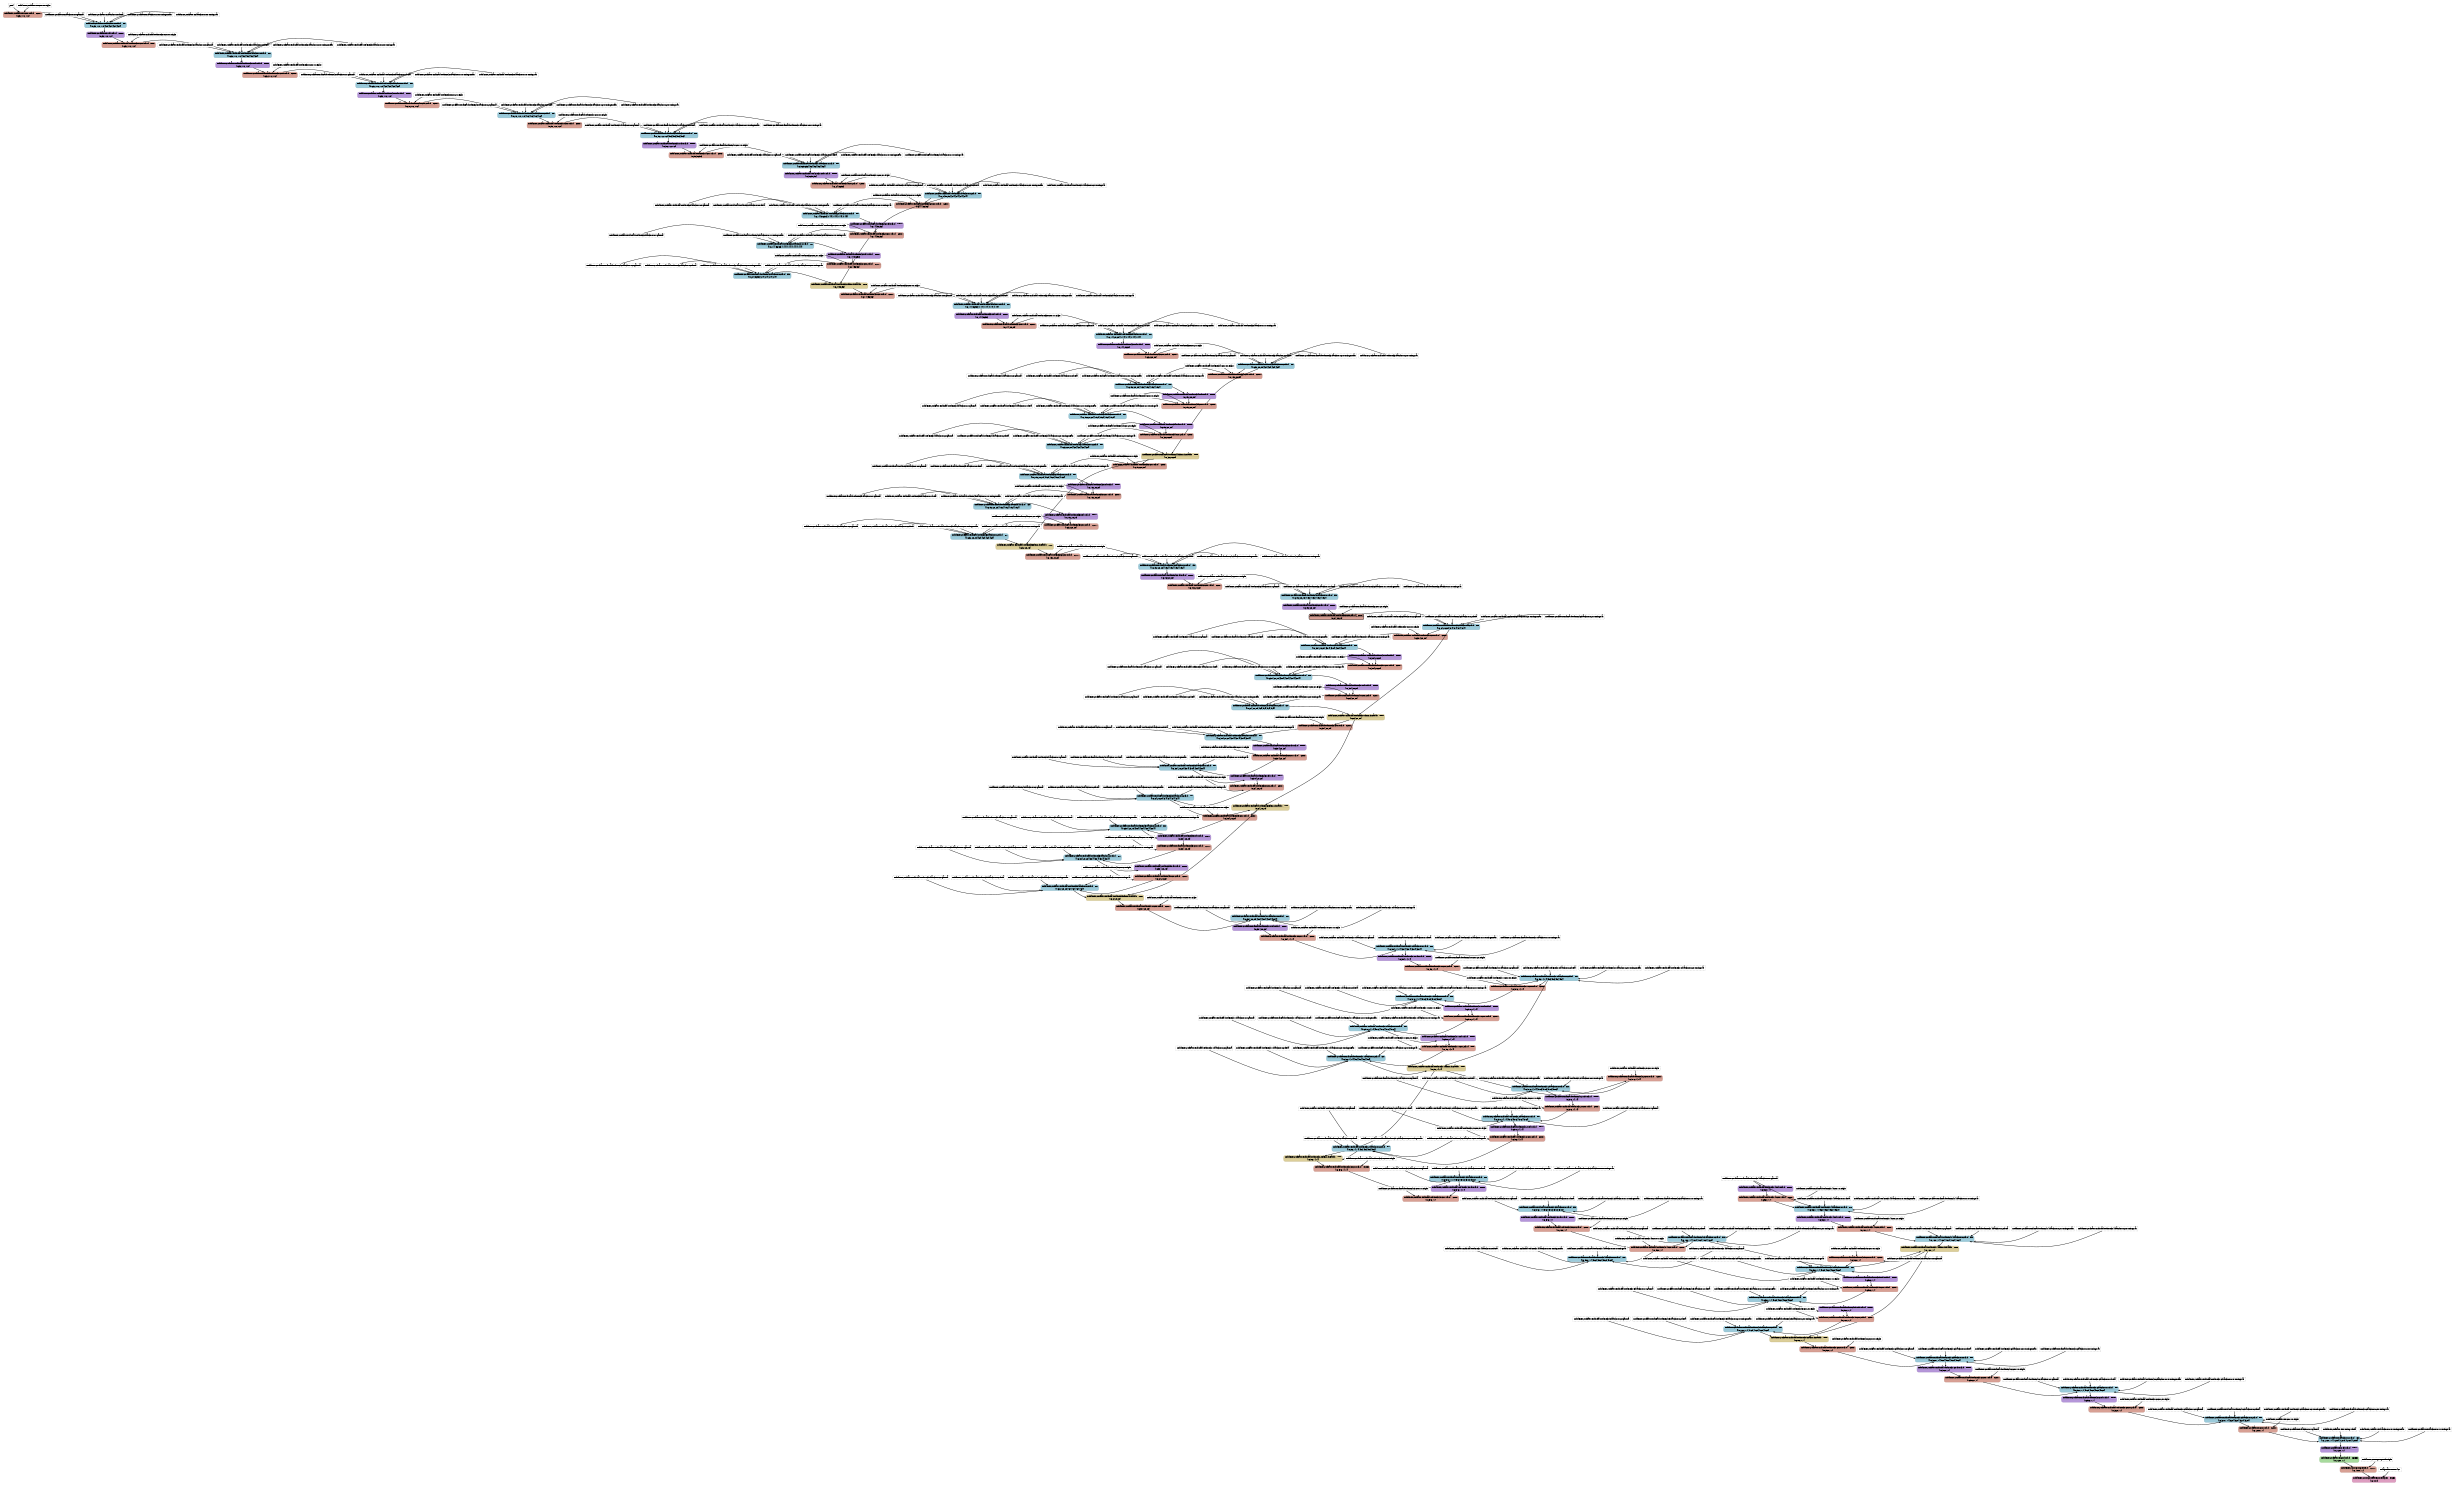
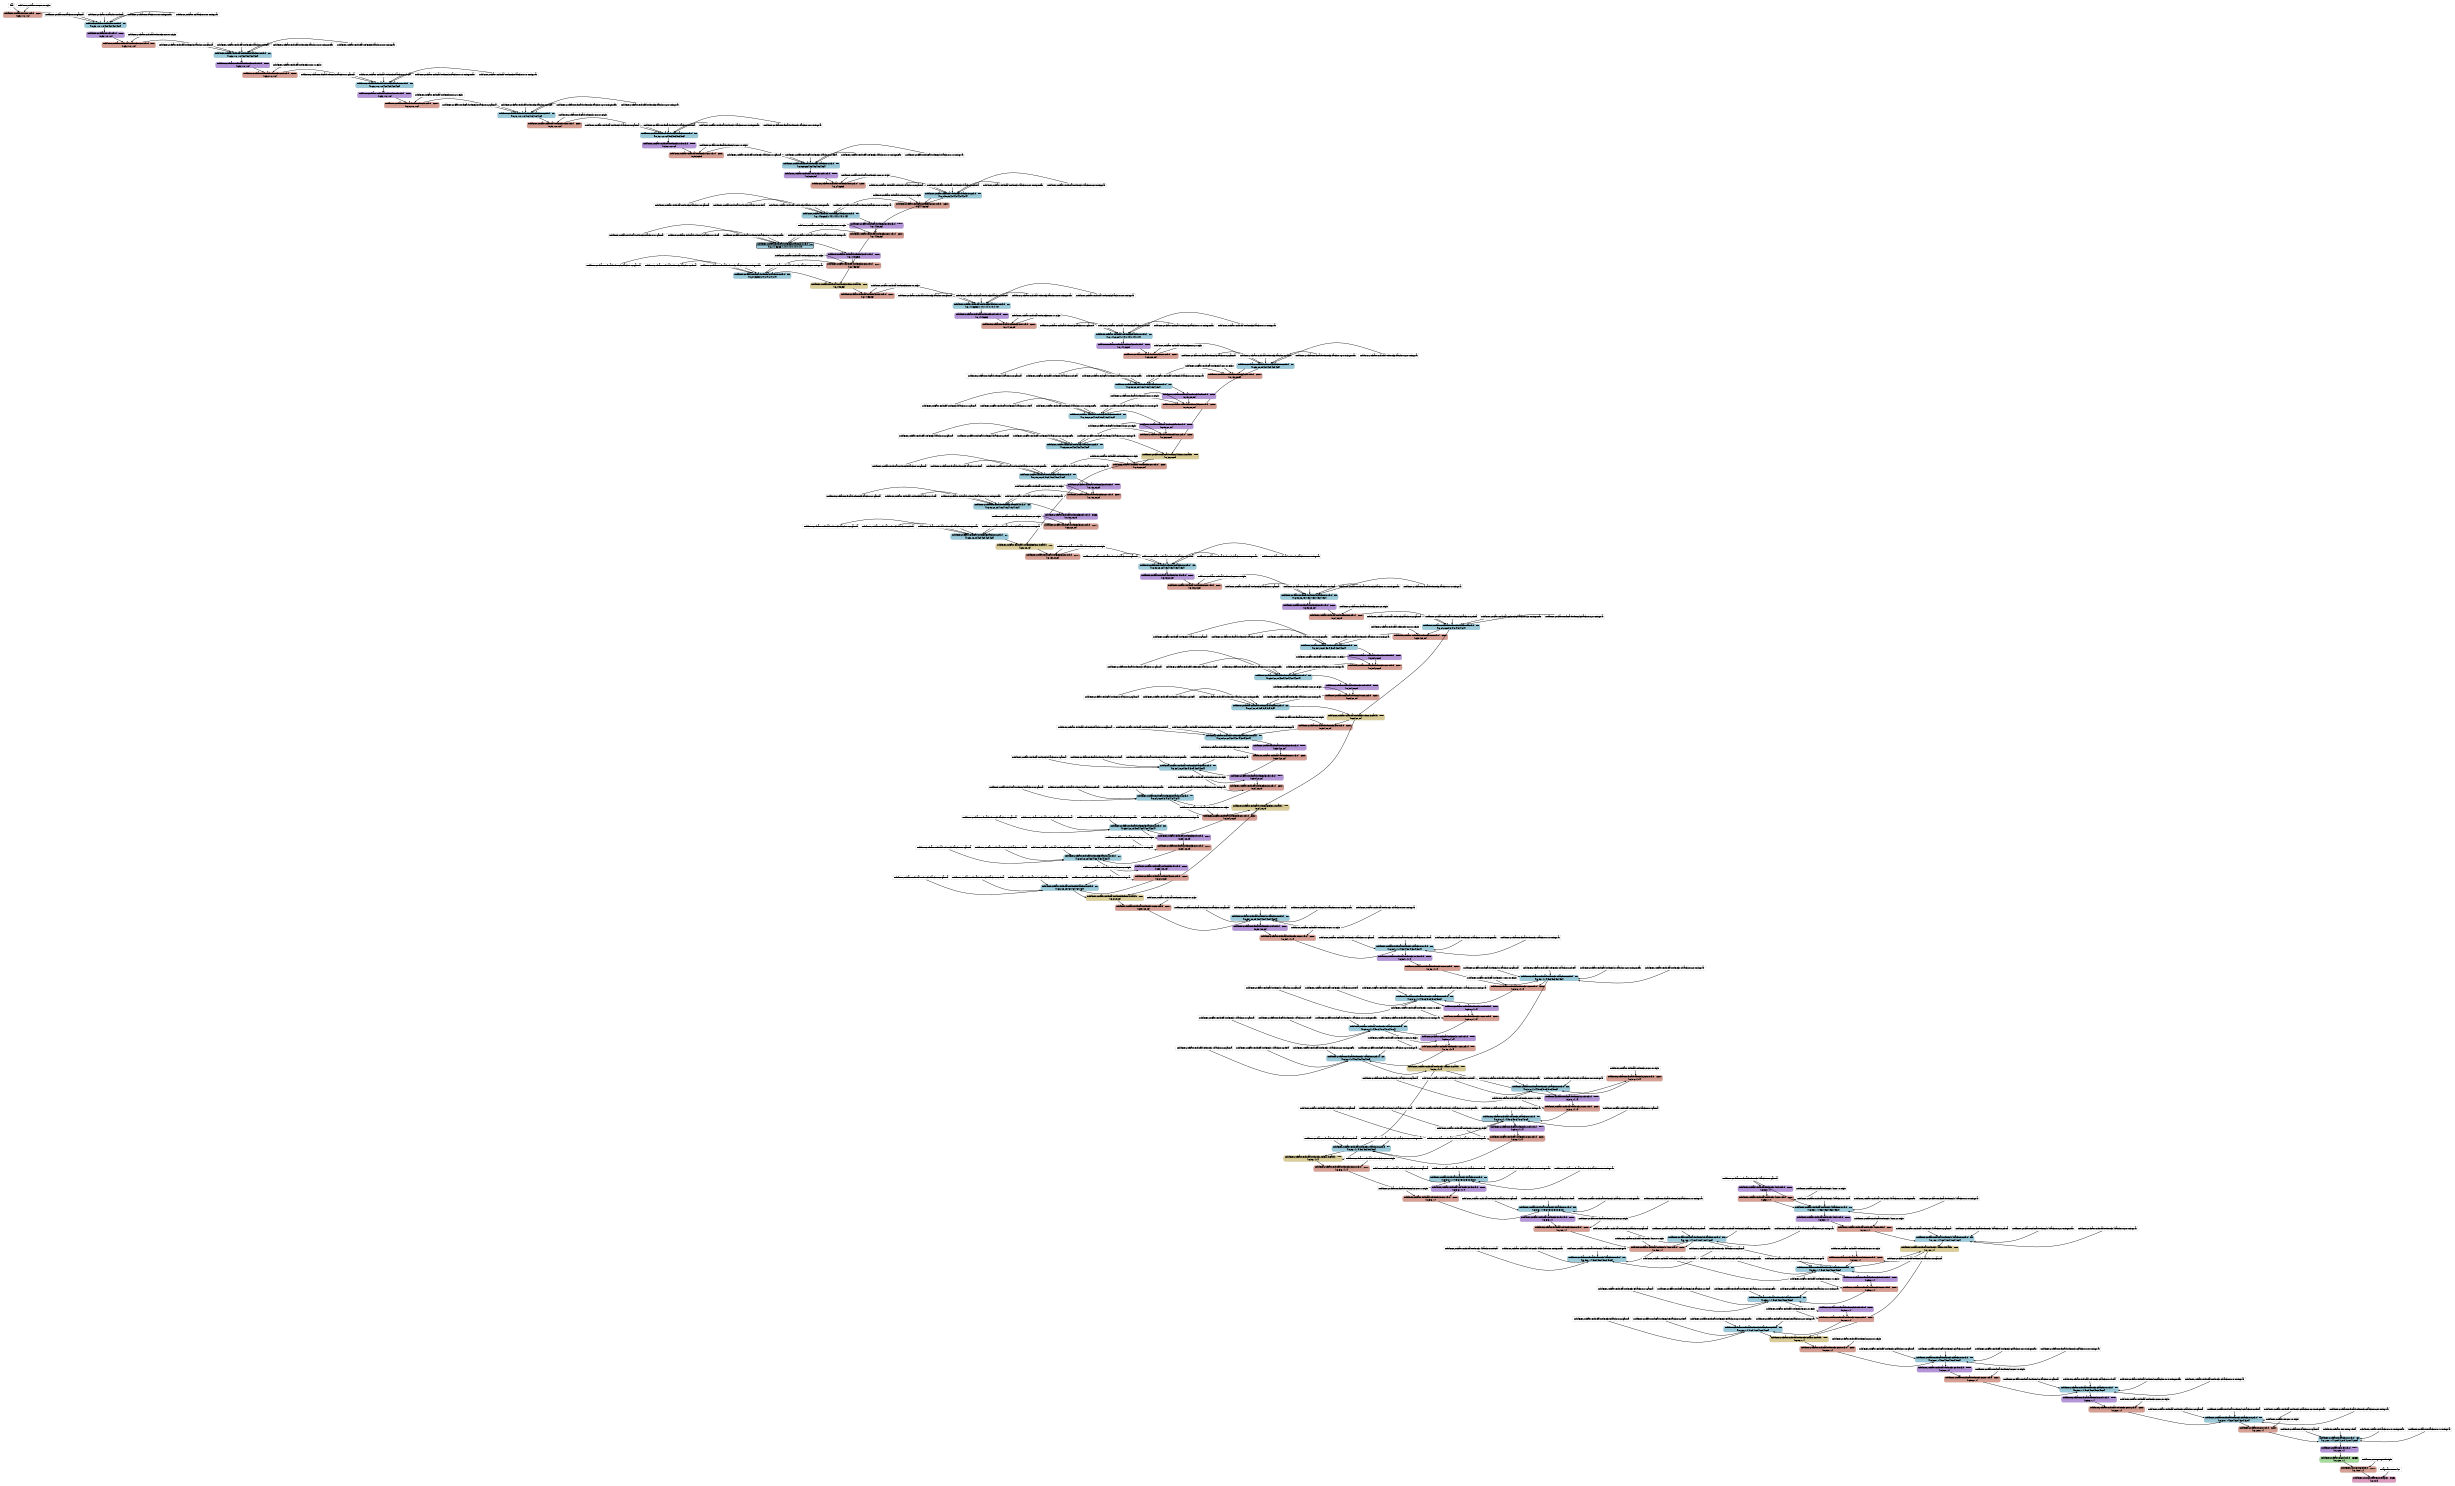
(11, 5) -> (11, 5)
none -> (693, 235)
(785, 246) -> (785, 246)
(1094, 515) -> (1094, 515)
(1336, 617) -> (1336, 617)
(1460, 958) -> none
(1341, 1129) -> (1417, 1136)
(1366, 1167) -> (1366, 1167)
none -> (1487, 1217)
